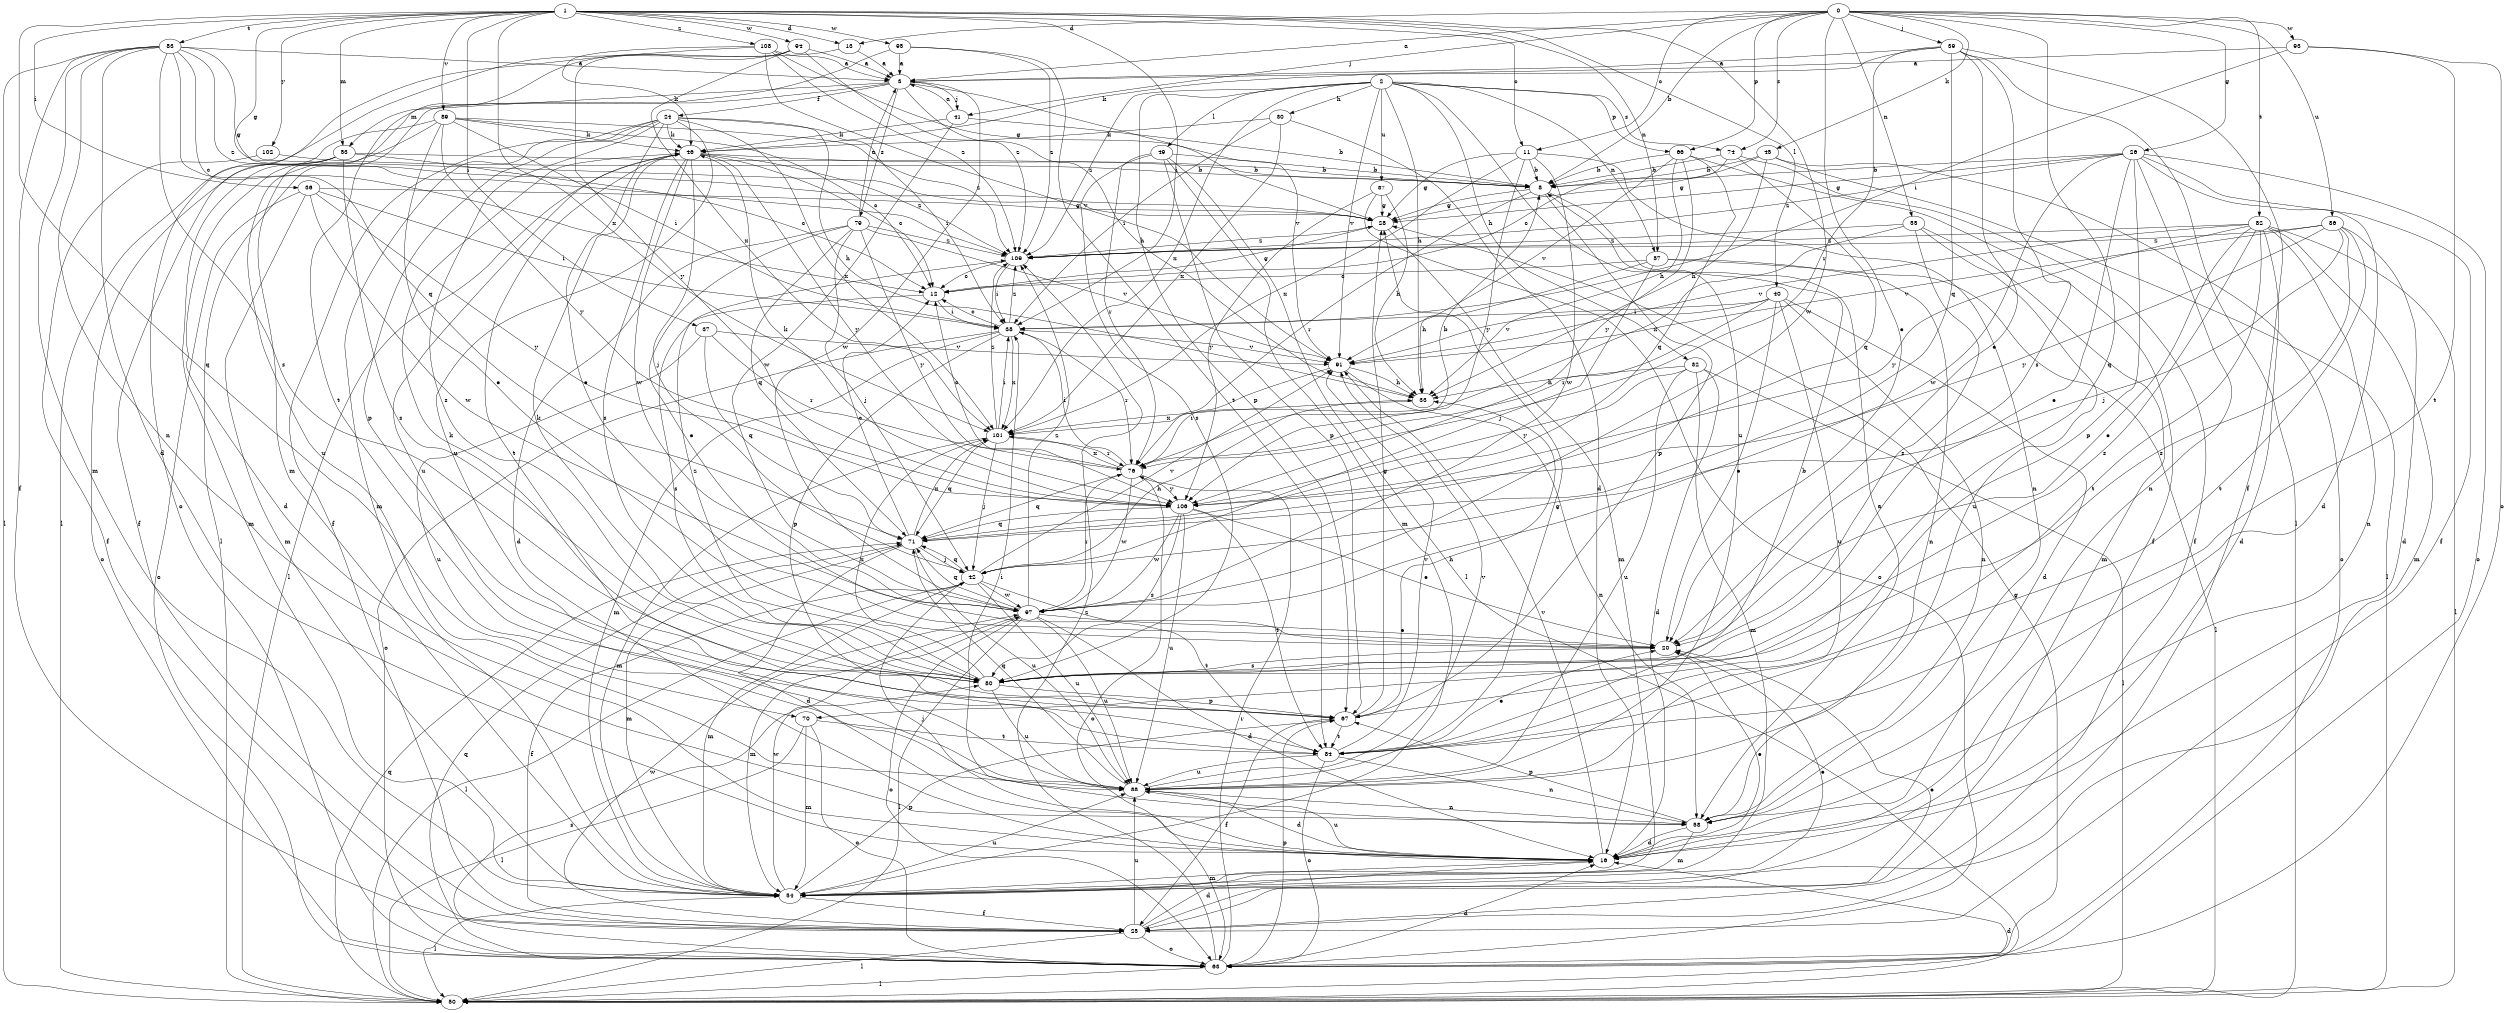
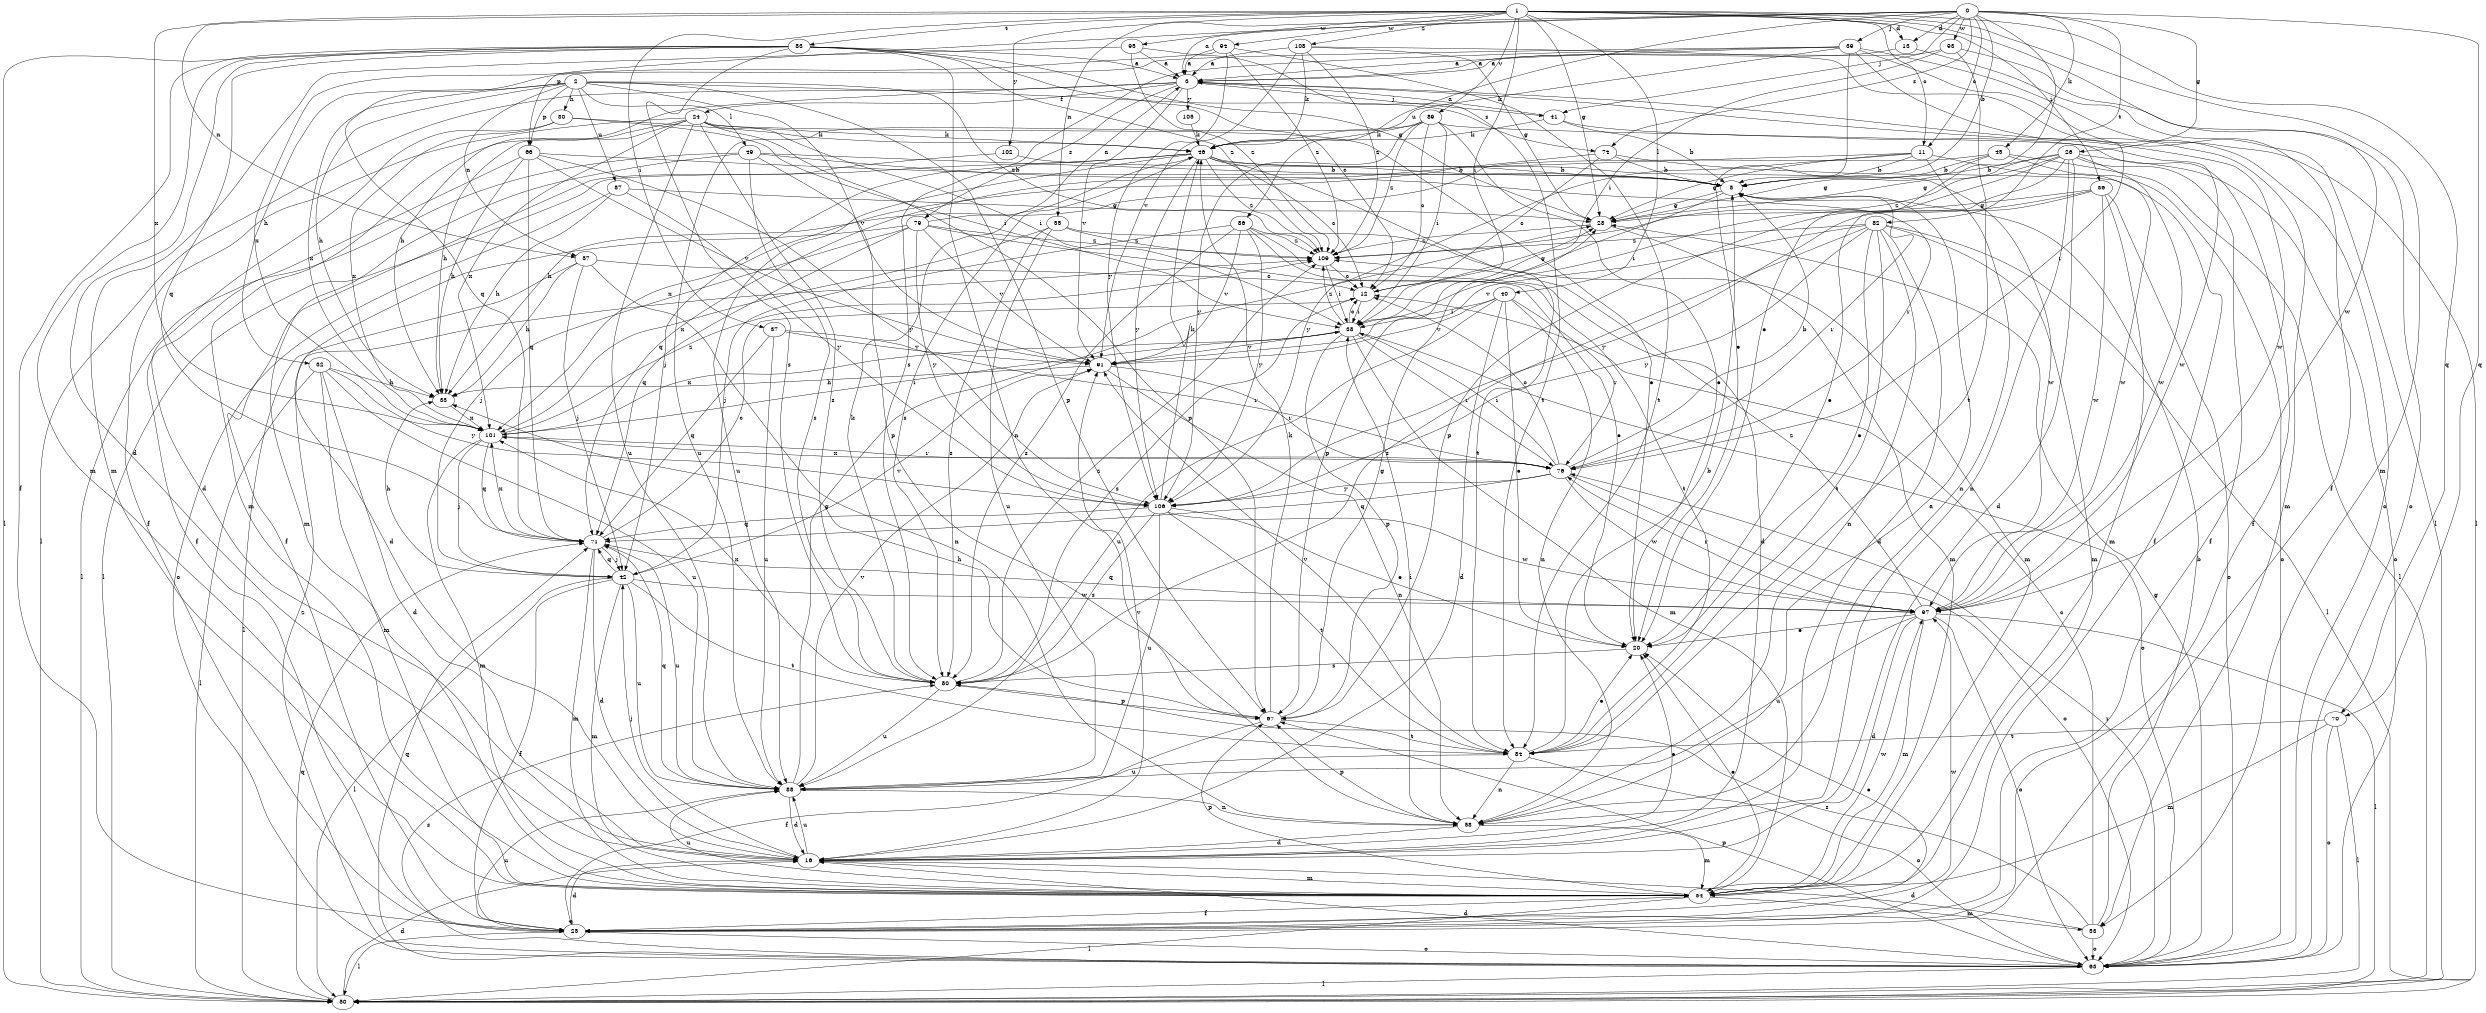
none -> (1188, 117)
(1727, 561) -> none
(311, 643) -> (1876, 908)
